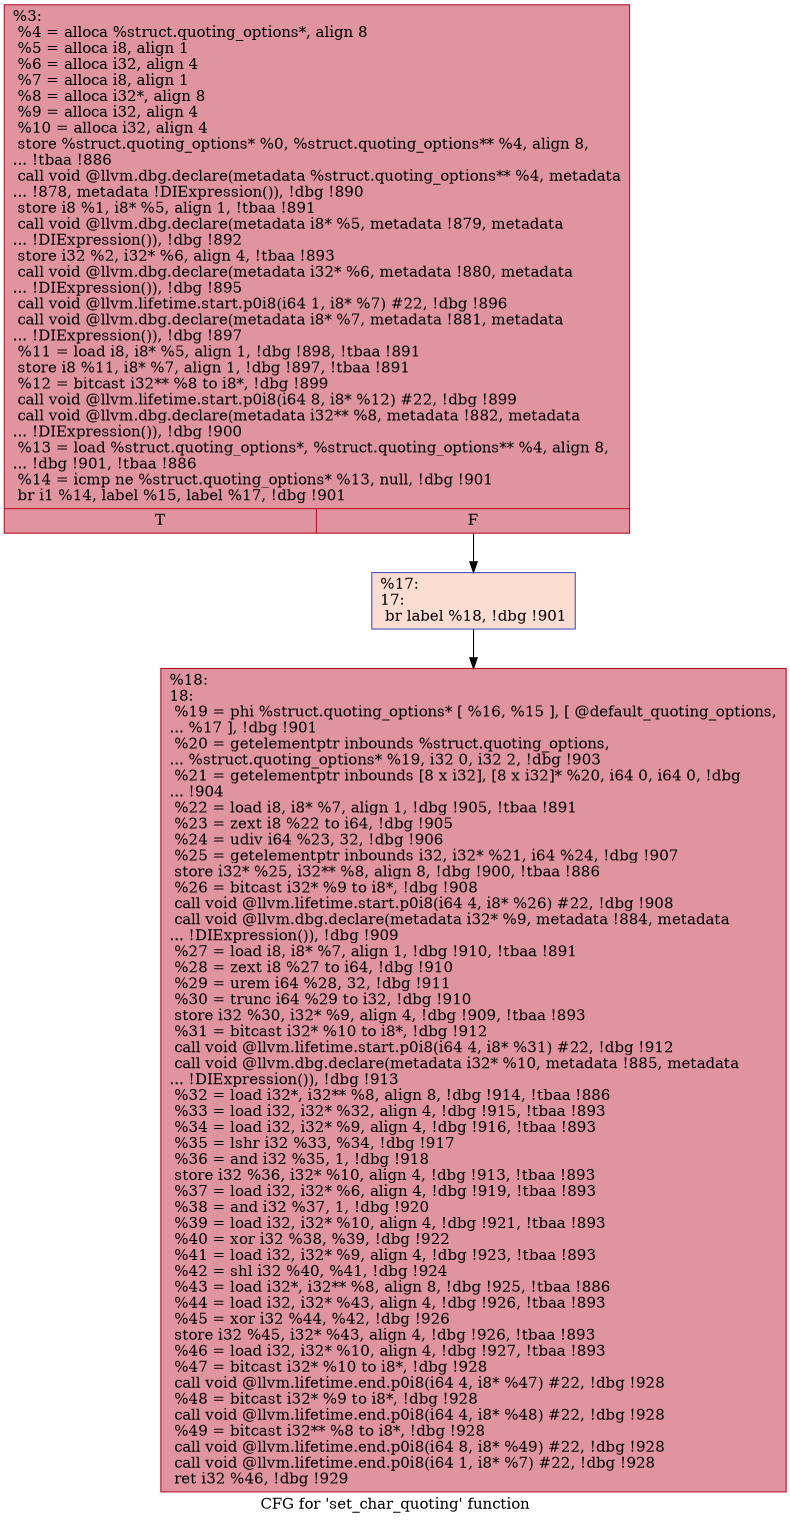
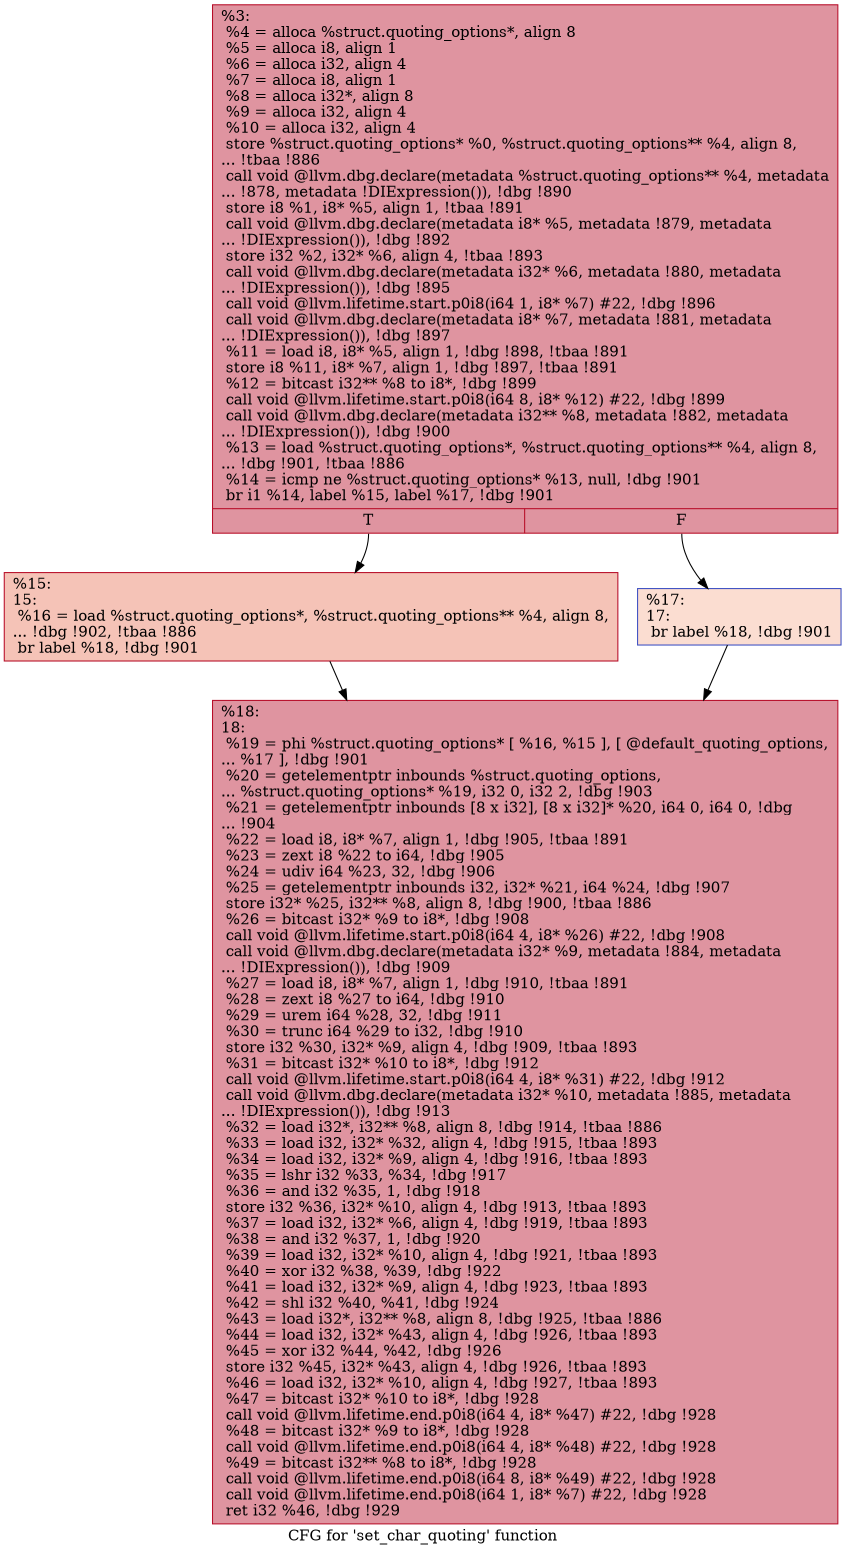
none -> (311, 617)
